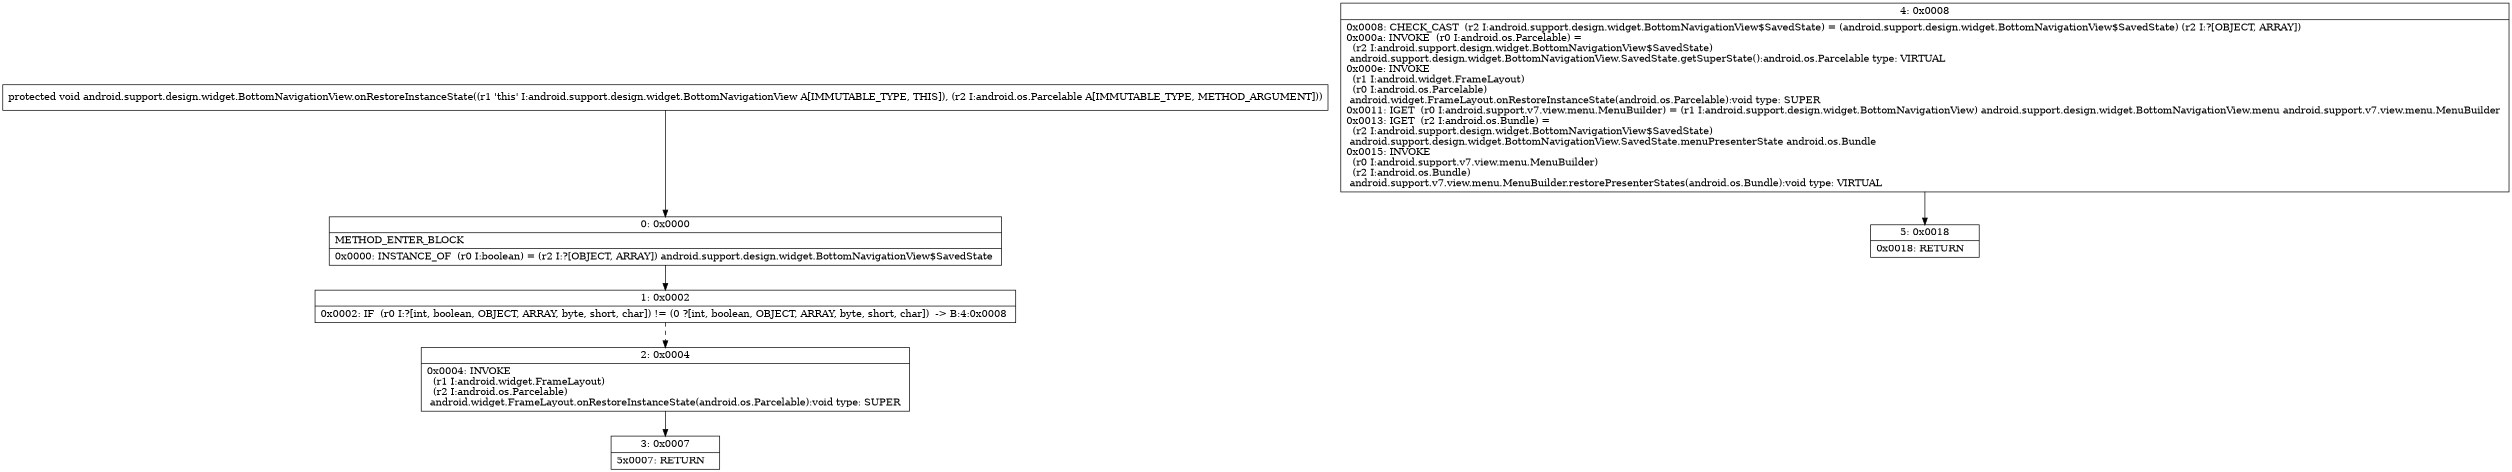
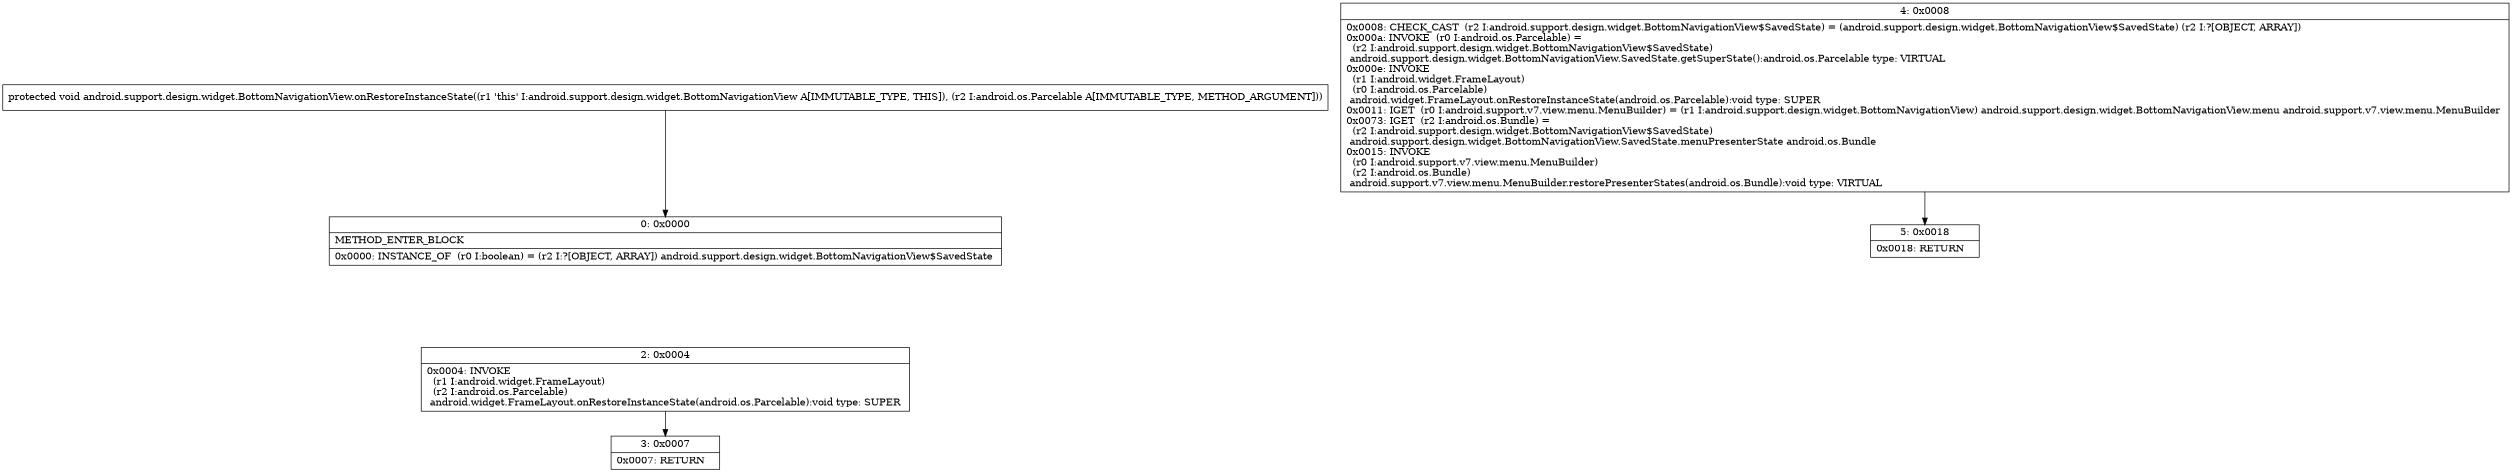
(1450, 121) -> (1450, 121)
(665, 306) -> none
(665, 461) -> (665, 461)
